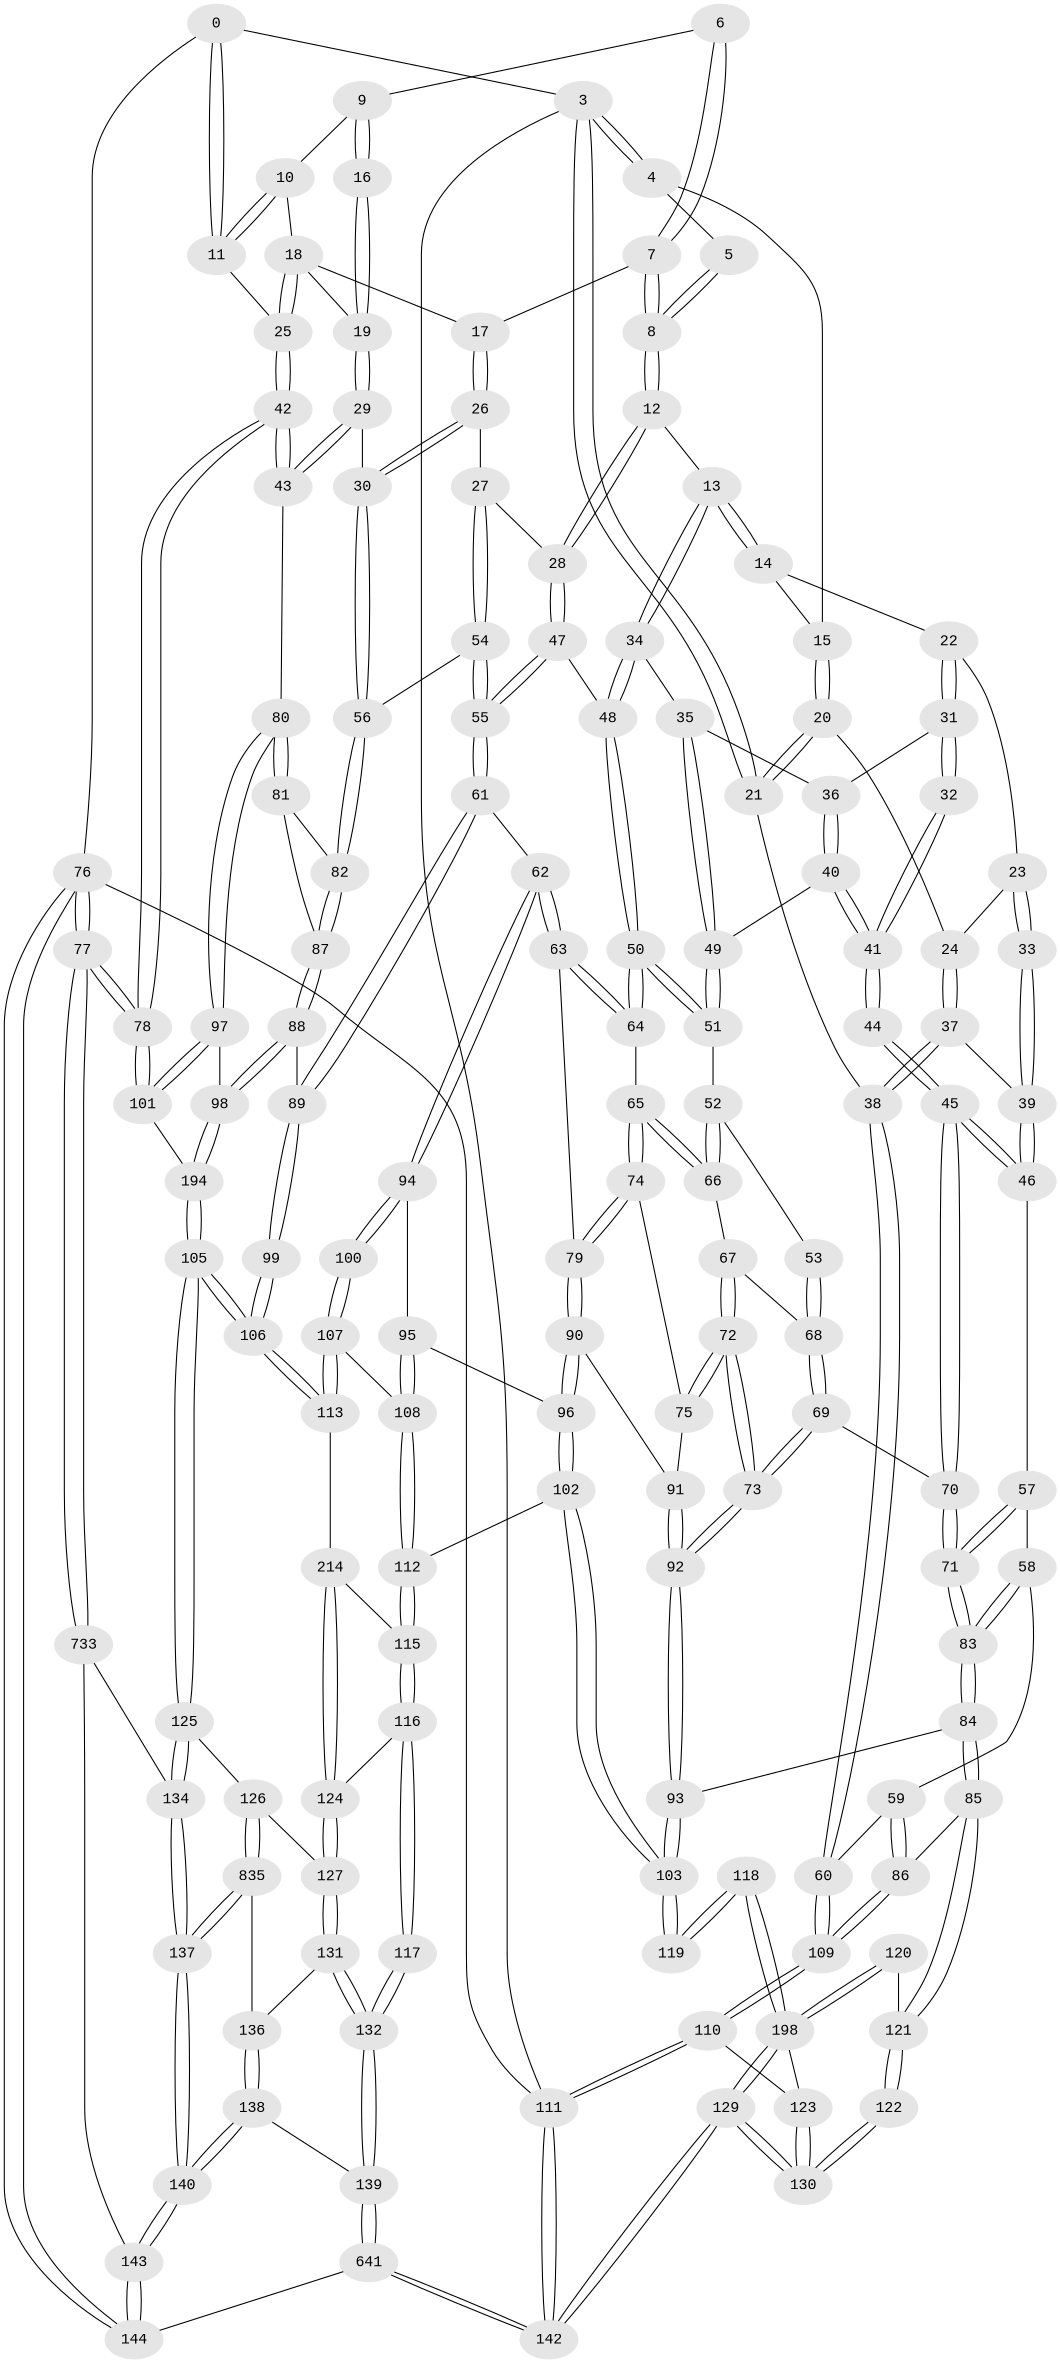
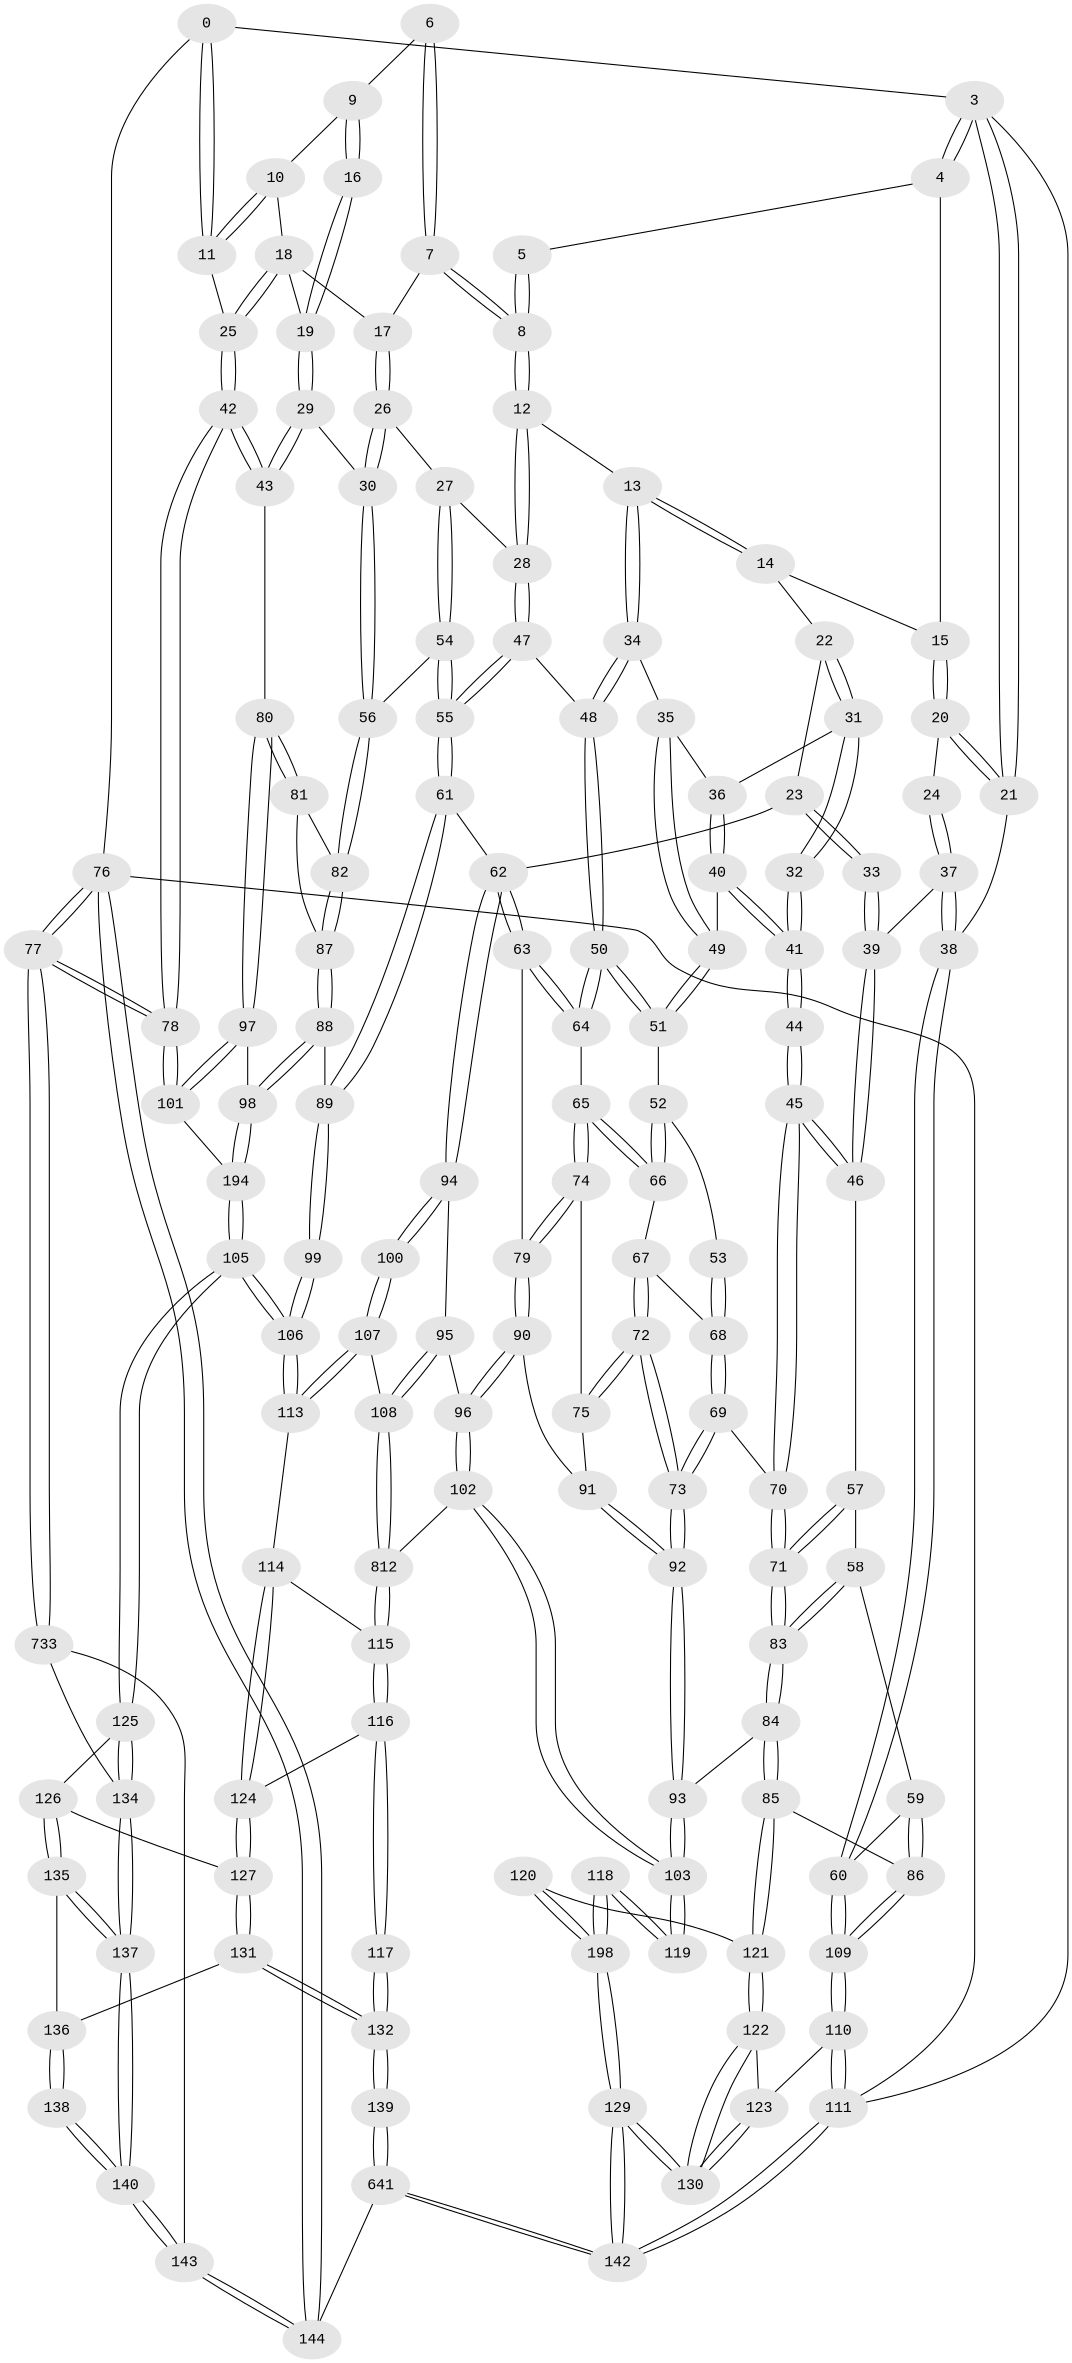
(984, 911) -> (651, 844)
(330, 1568) -> (271, 1568)
(407, 1568) -> (384, 1568)
(252, 1876) -> (57, 1876)
(794, 2069) -> (758, 2069)
(311, 2147) -> none
